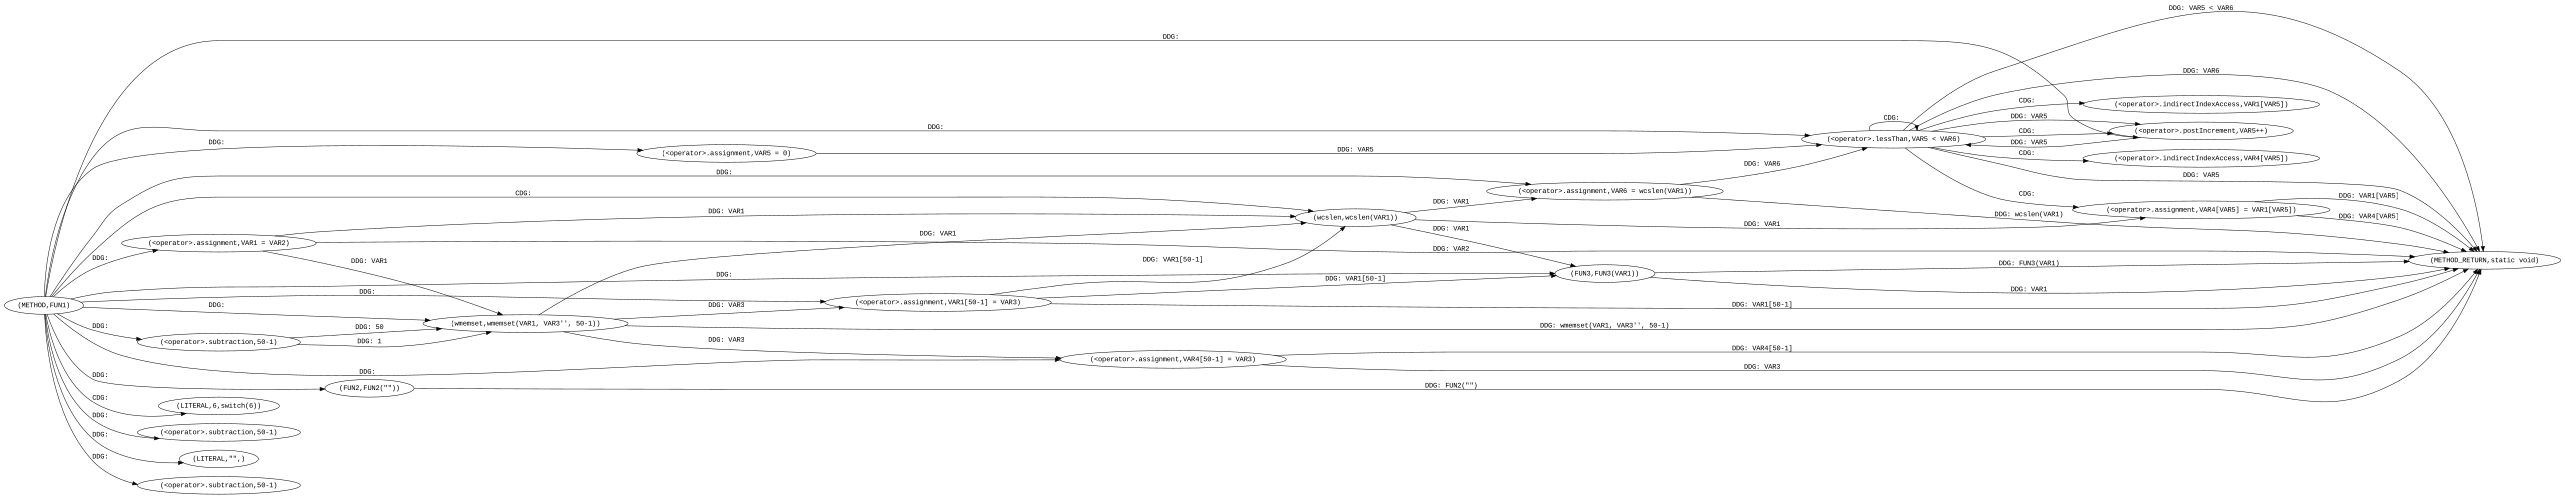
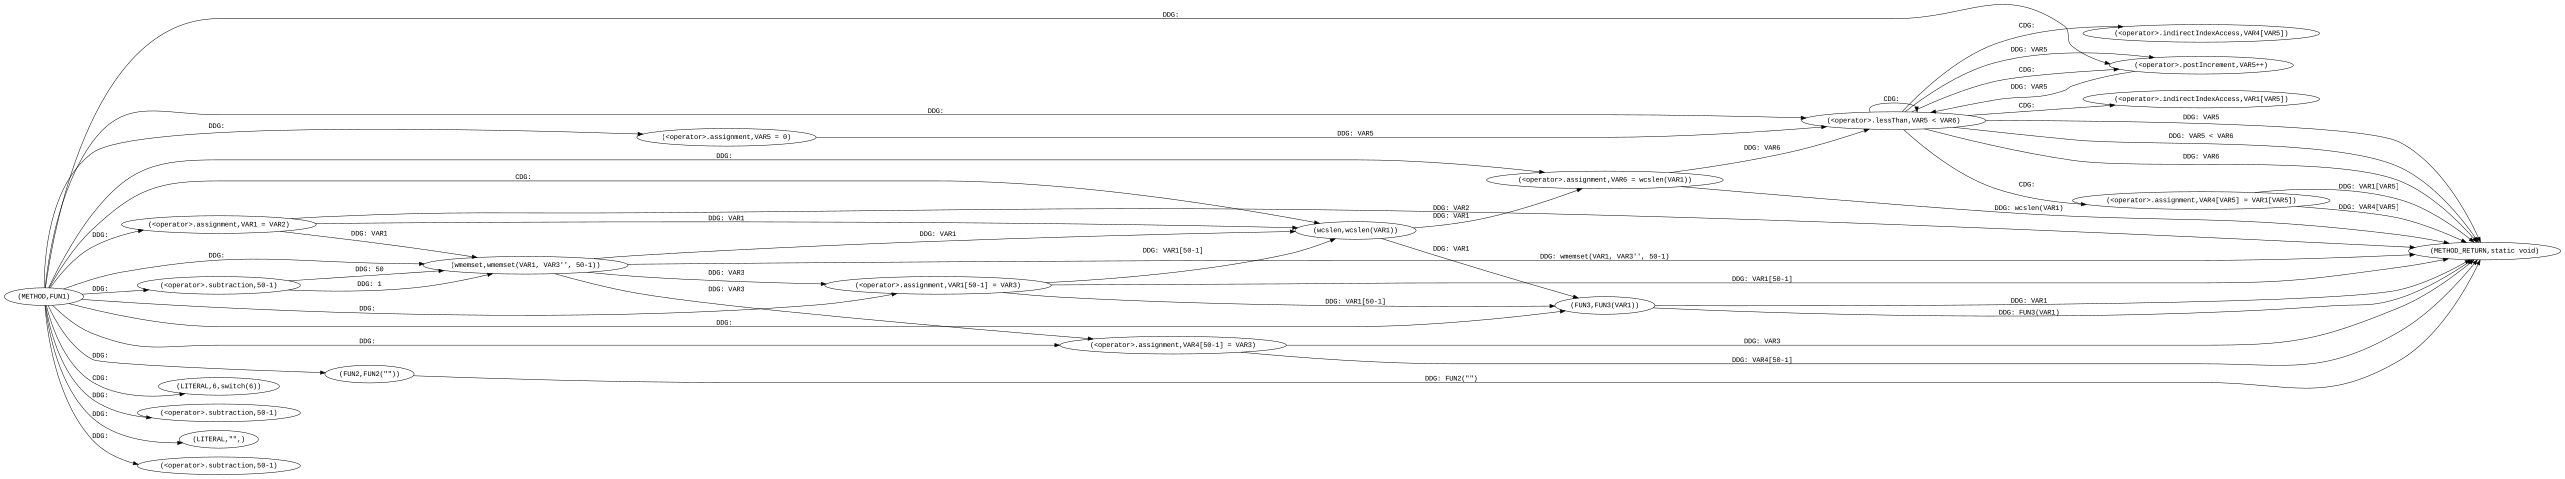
(1778, 228) -> none
